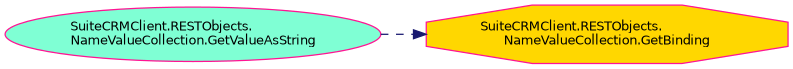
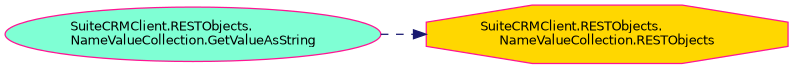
(607, 34) -> (607, 34)
